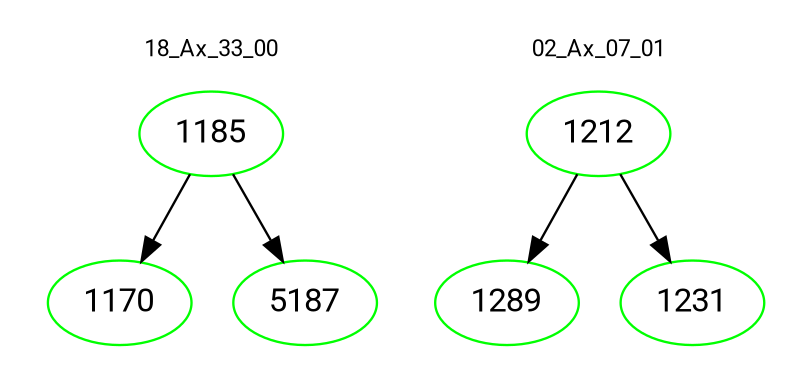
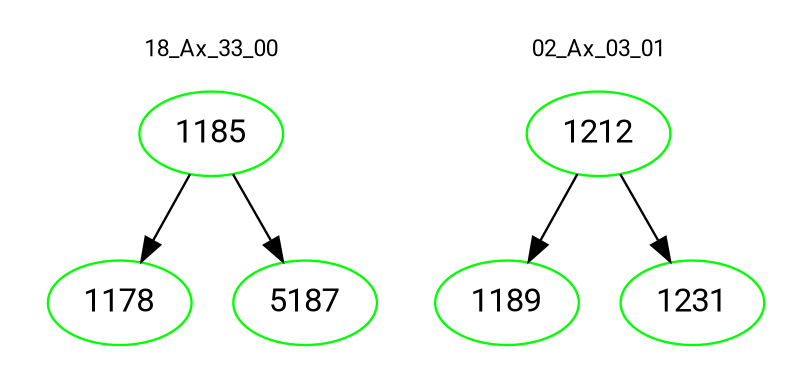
(600, 50) -> (600, 50)
(120, 303) -> (120, 303)
(507, 303) -> (507, 303)
